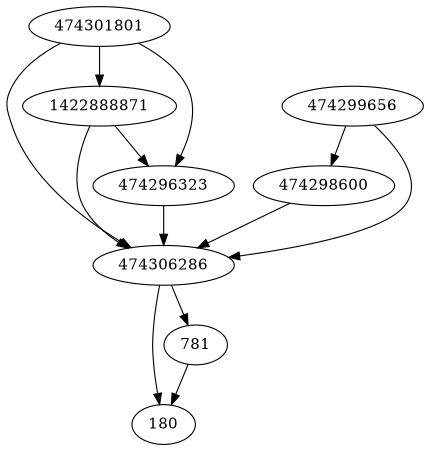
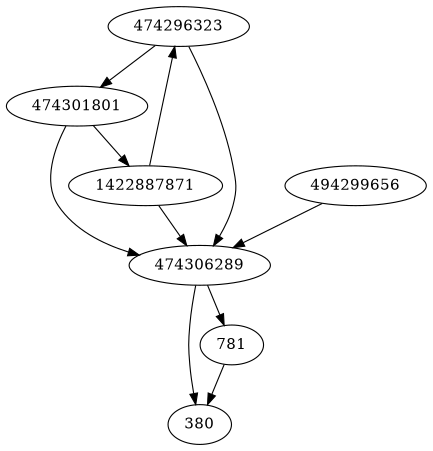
(188, 89) -> (132, 63)
(100, 106) -> (146, 186)
(353, 106) -> (356, 186)
(324, 186) -> none
(164, 265) -> (200, 265)
(164, 425) -> (200, 425)
